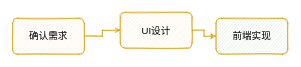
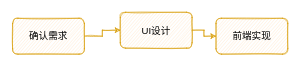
(116, 30) -> (114, 30)
(252, 36) -> (252, 36)
